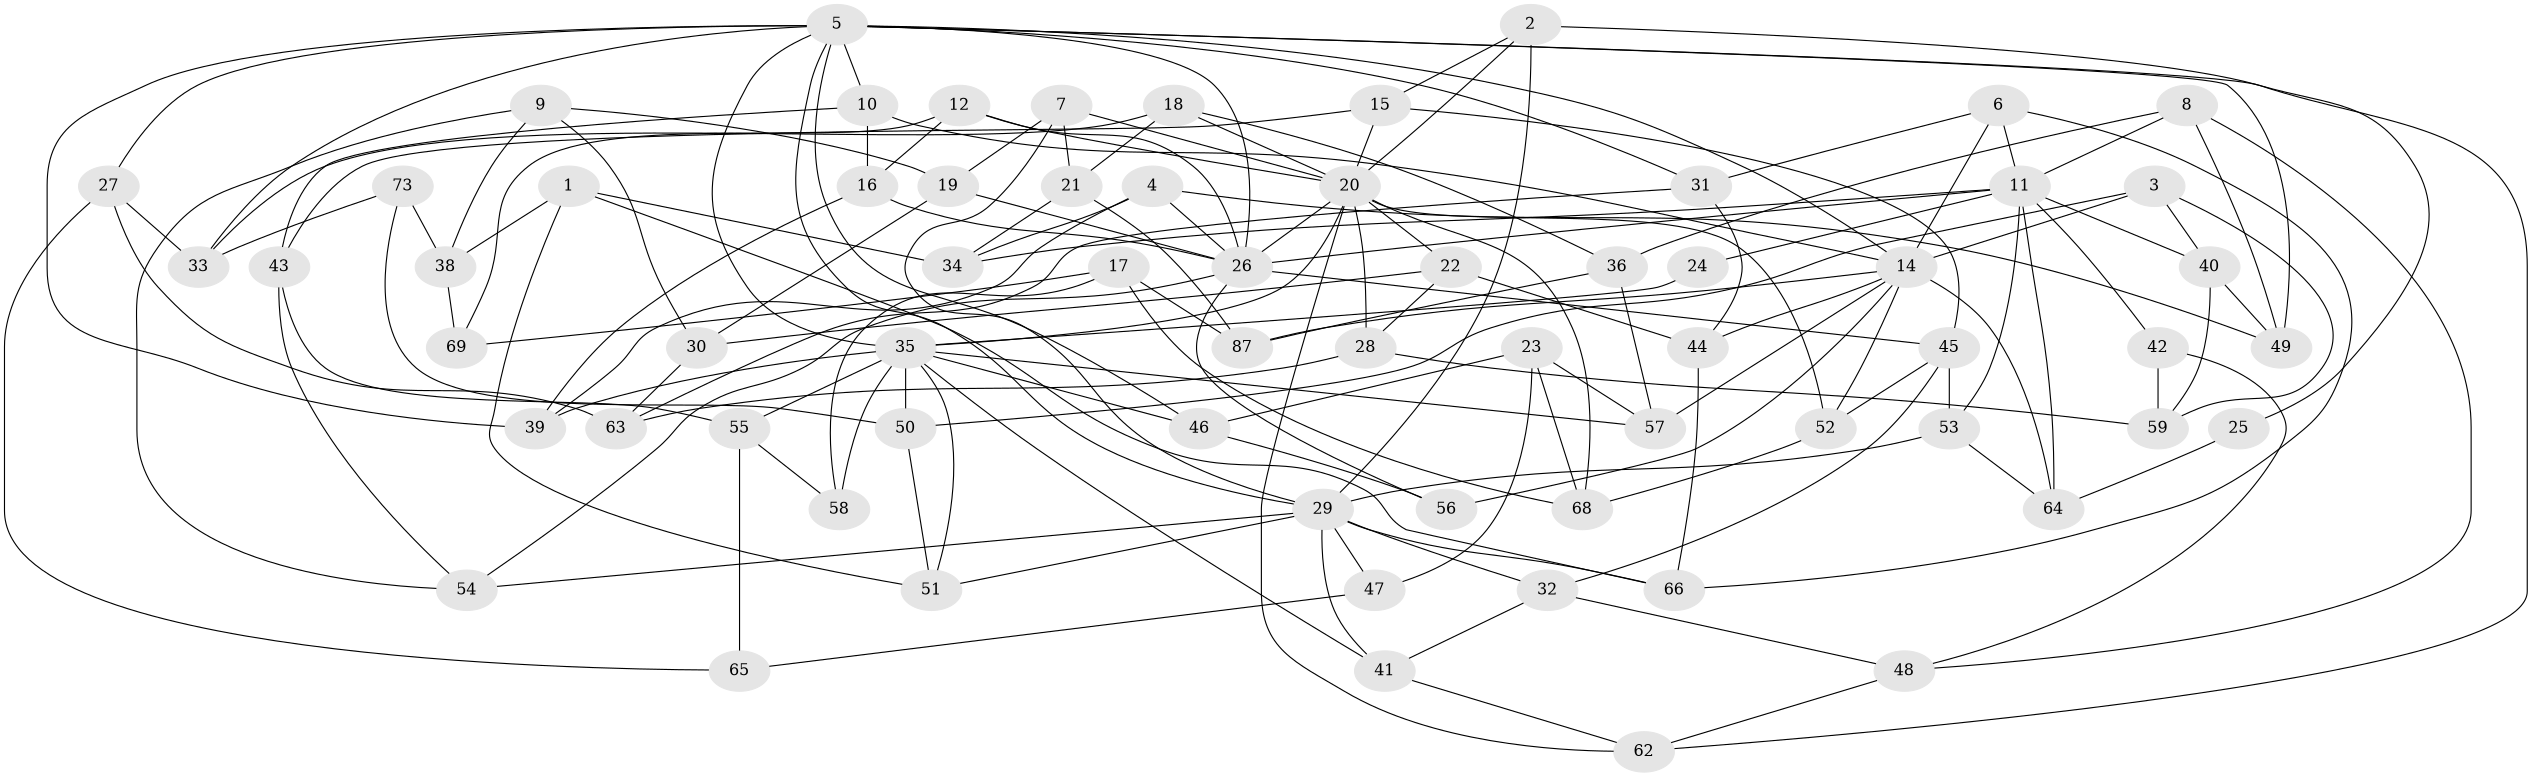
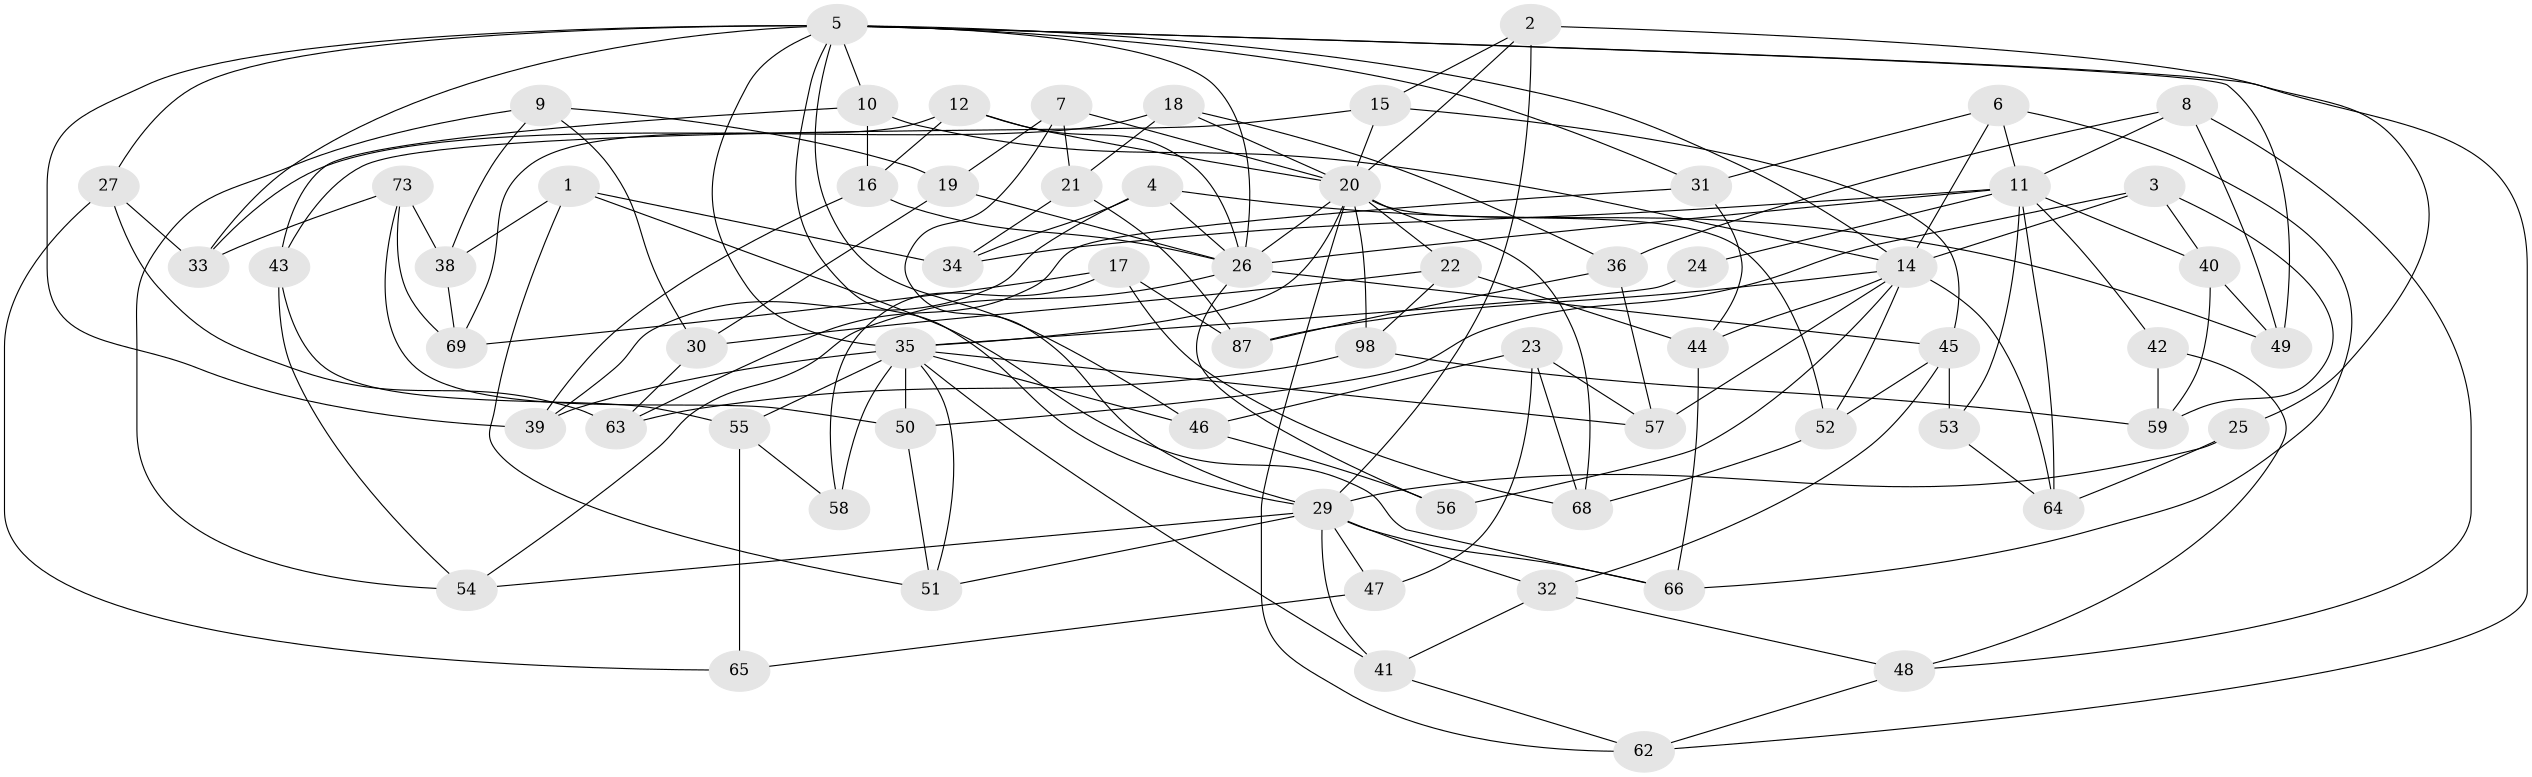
none -> (401, 275)
(1366, 348) -> (1366, 348)
(1665, 468) -> (1785, 482)
